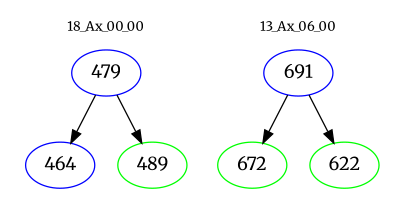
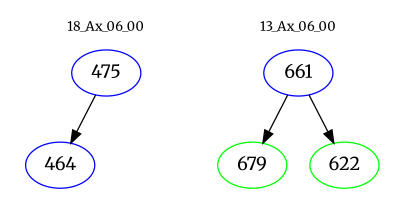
(106, 28) -> (106, 28)
(106, 73) -> (106, 73)
(298, 73) -> (298, 73)
(152, 165) -> none
(252, 165) -> (252, 165)
